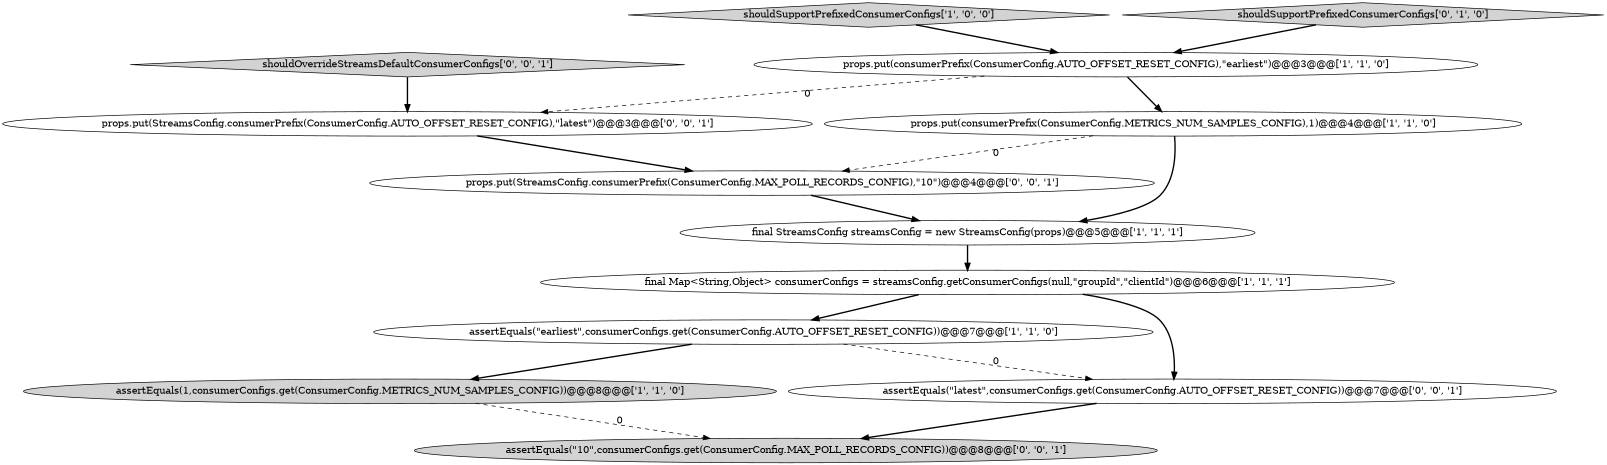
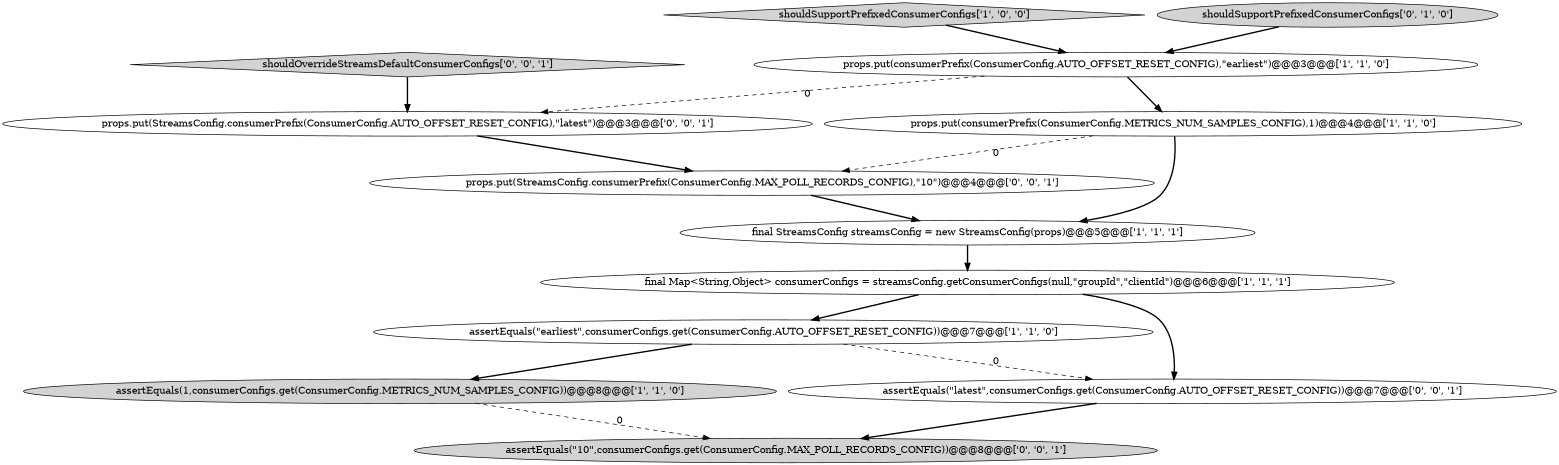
(1363, 15) -> (1328, 15)
